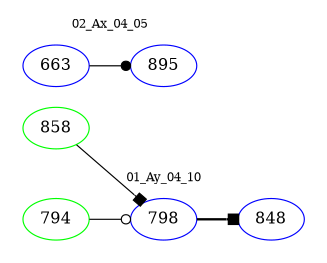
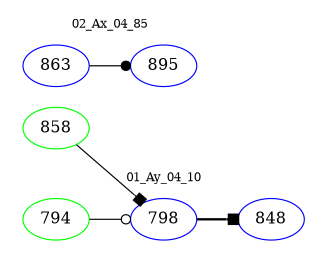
(110, 25) -> (110, 25)
(56, 66) -> (56, 66)
